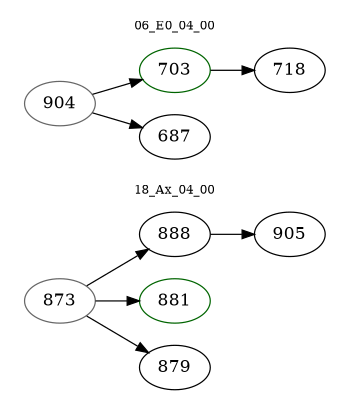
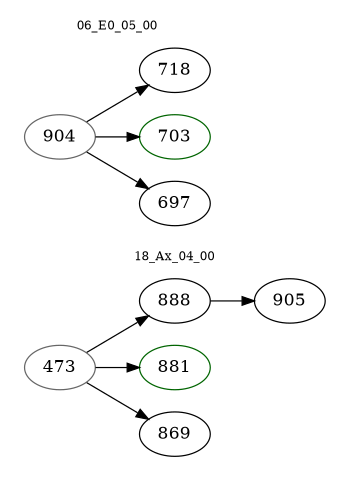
(175, 27) -> (117, 27)
(226, 70) -> (112, 107)
(175, 137) -> (175, 204)
(60, 301) -> (60, 368)
(175, 368) -> (175, 434)
